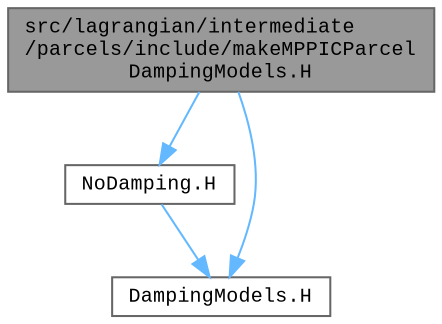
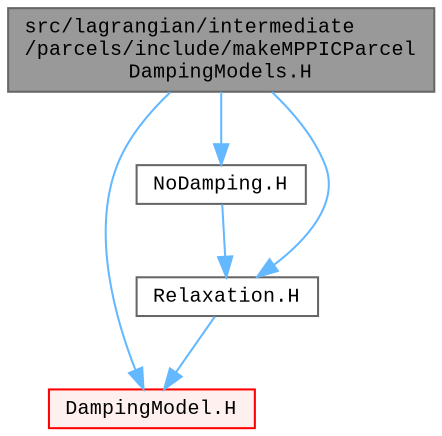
(221, 297) -> (227, 297)
none -> (152, 409)
